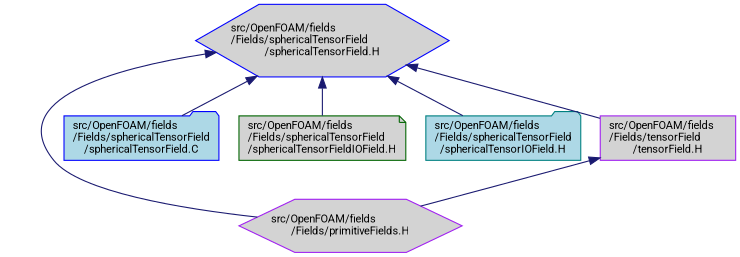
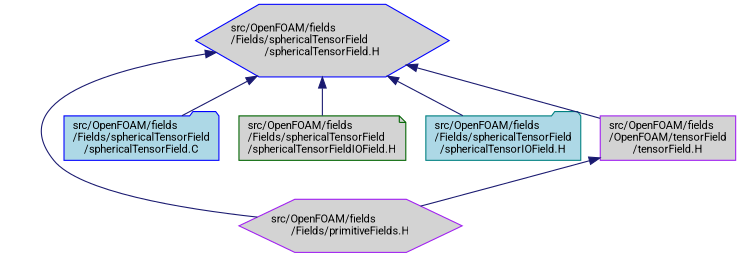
(668, 138) -> (668, 138)
